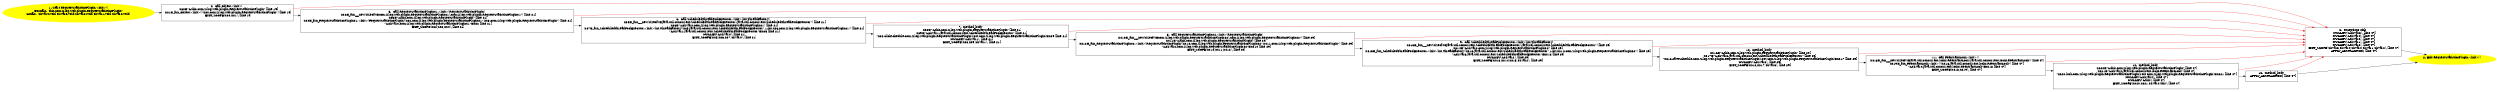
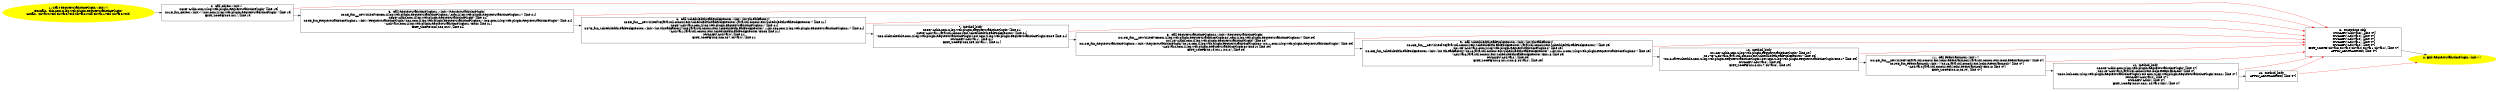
(2357, 68) -> (2357, 68)
